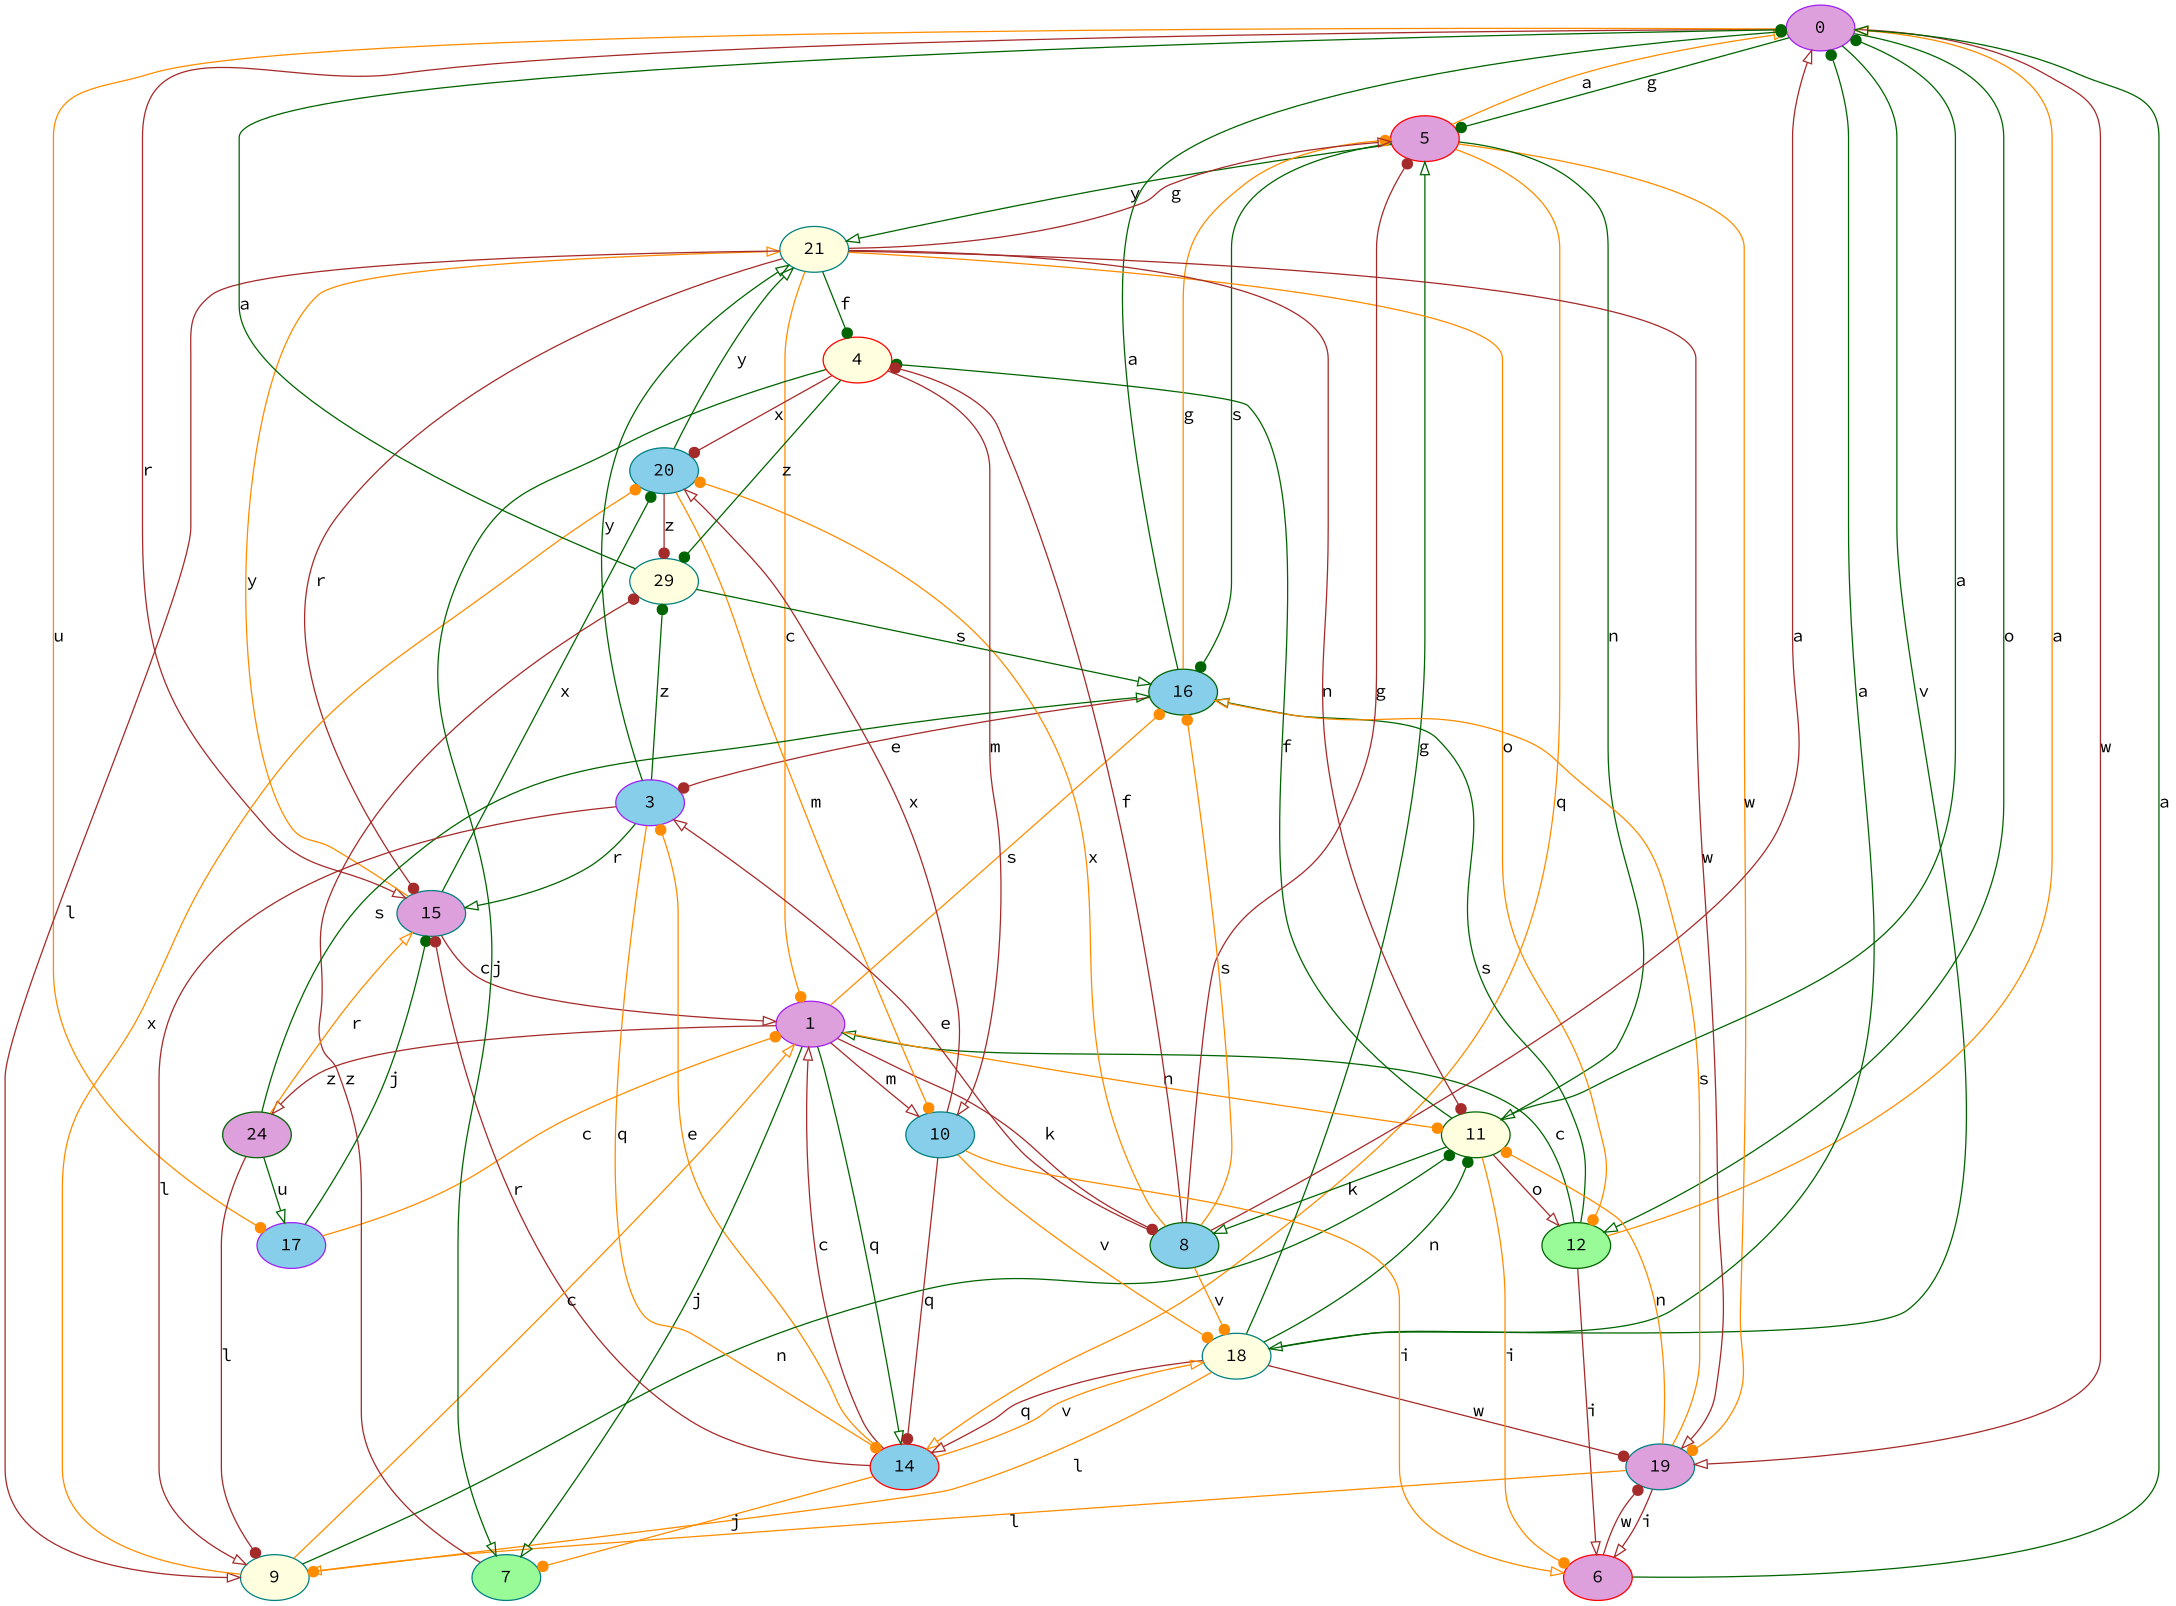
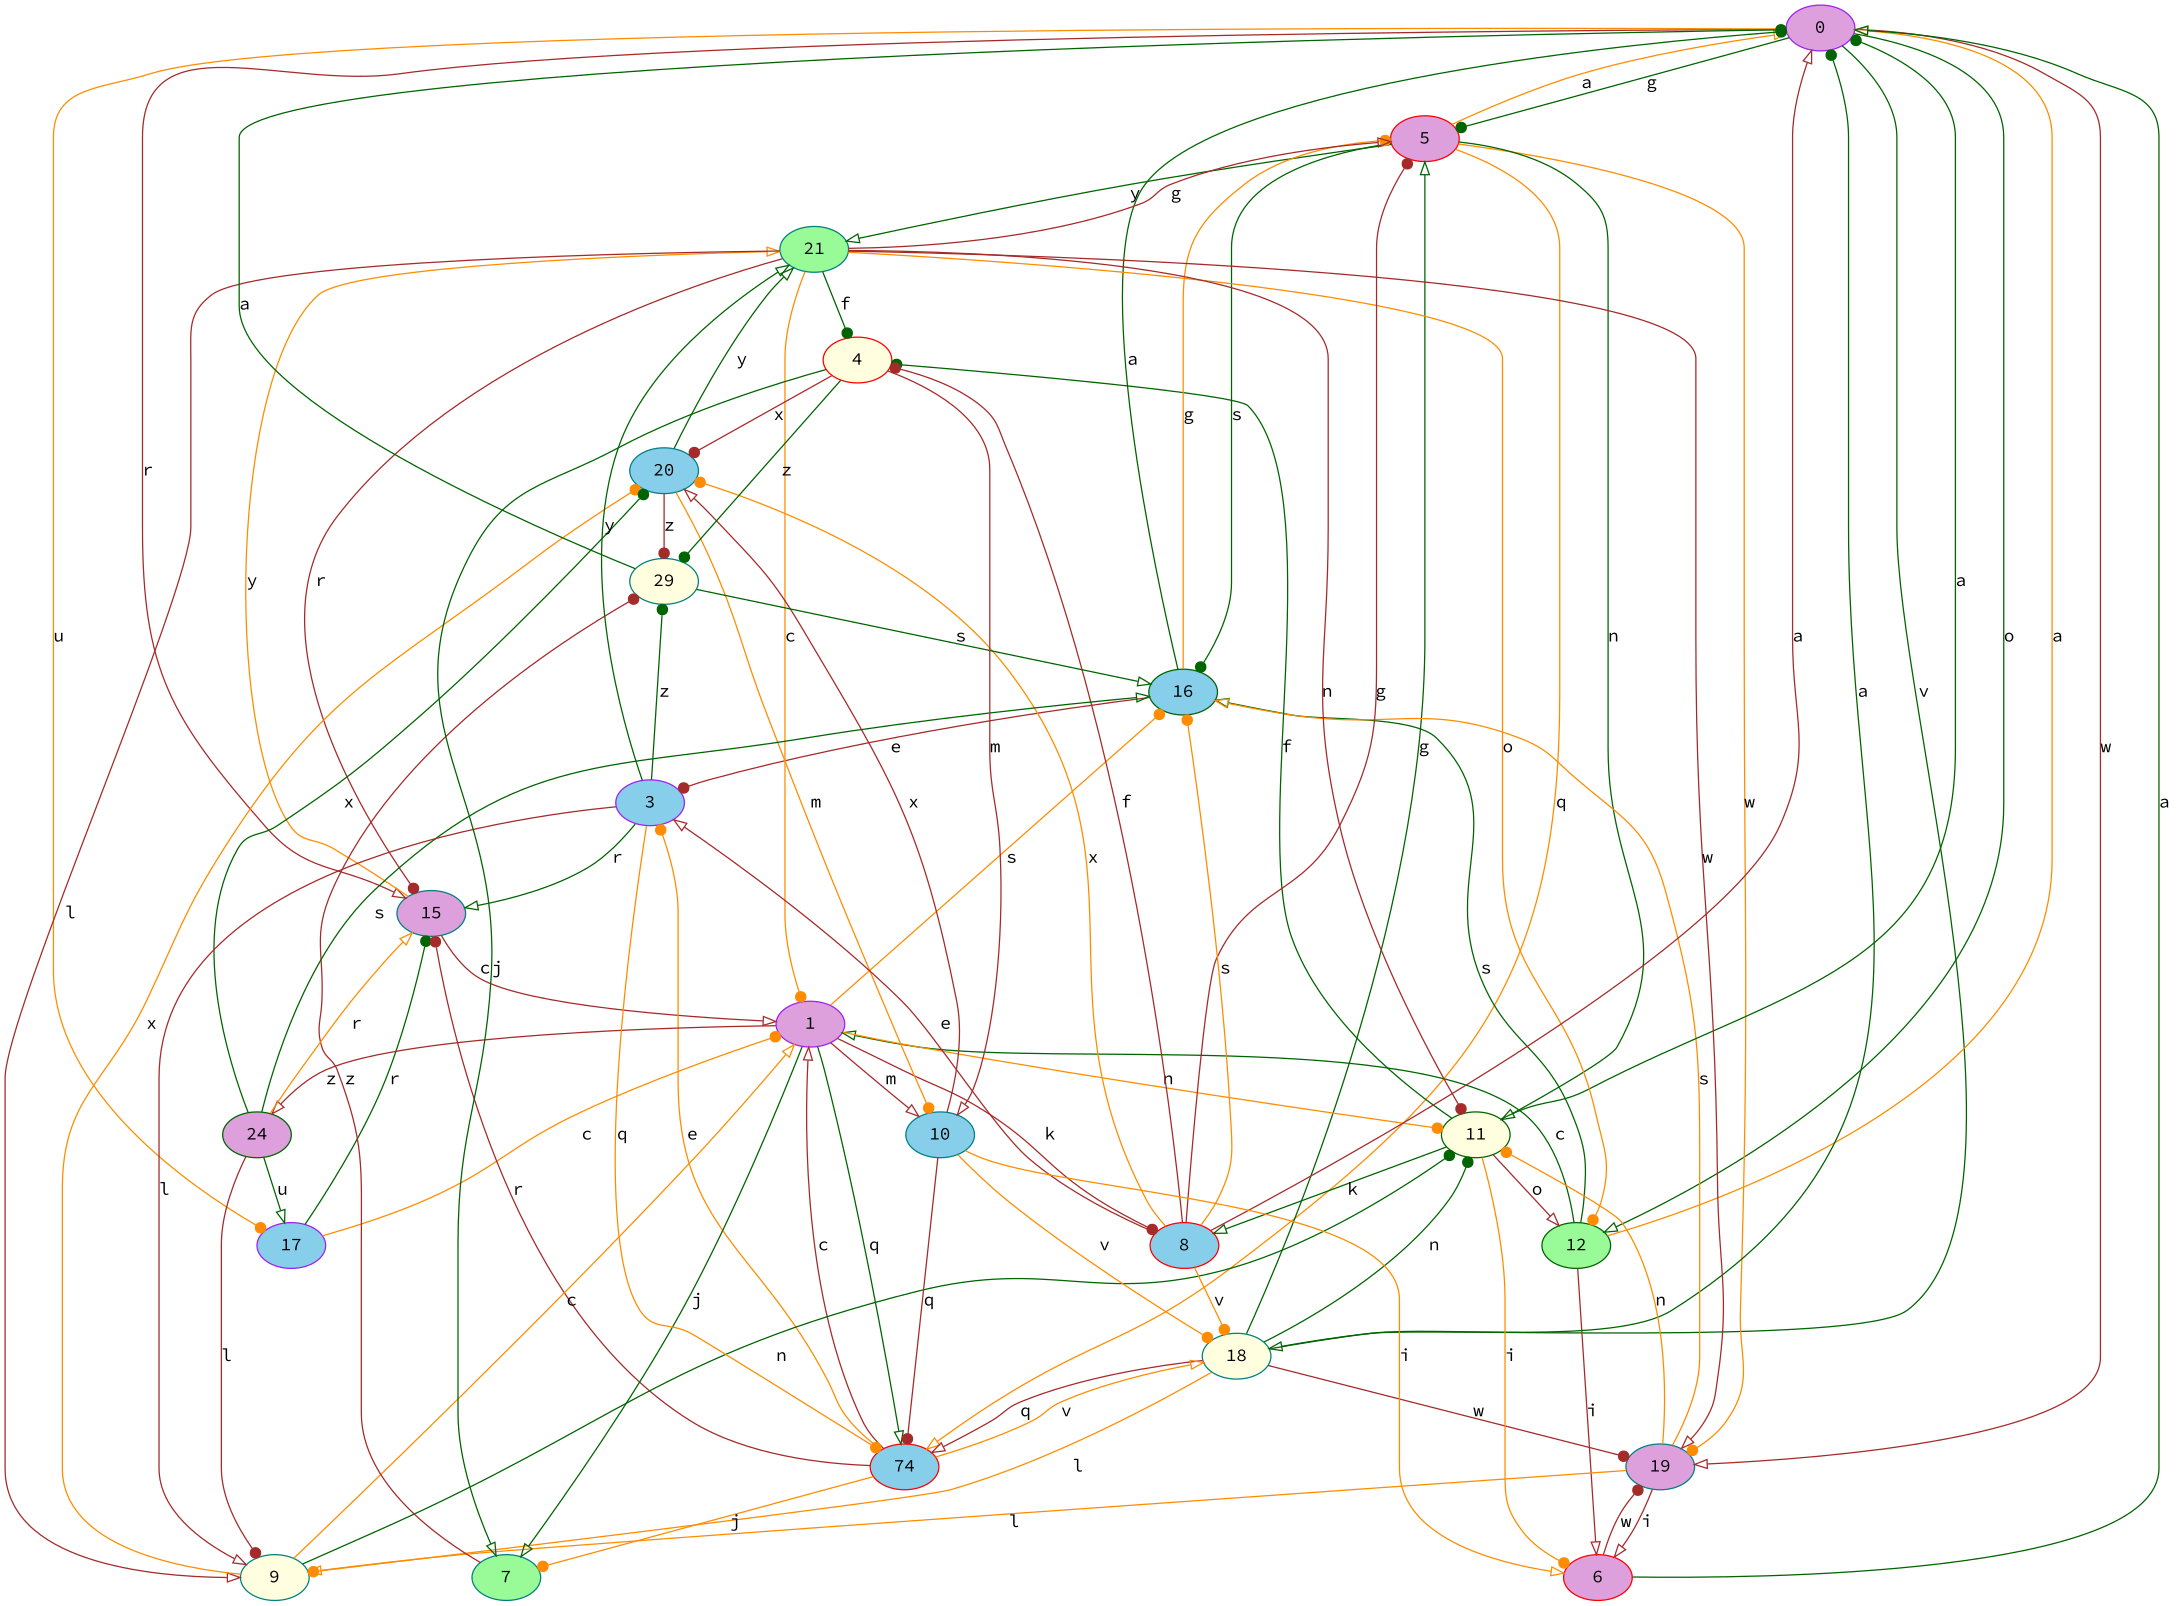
(814, 249) -> (814, 249)
(545, 697) -> (331, 789)
(395, 1079) -> (395, 1079)
(1184, 1246) -> (1184, 1246)
(905, 1467) -> (905, 1467)
